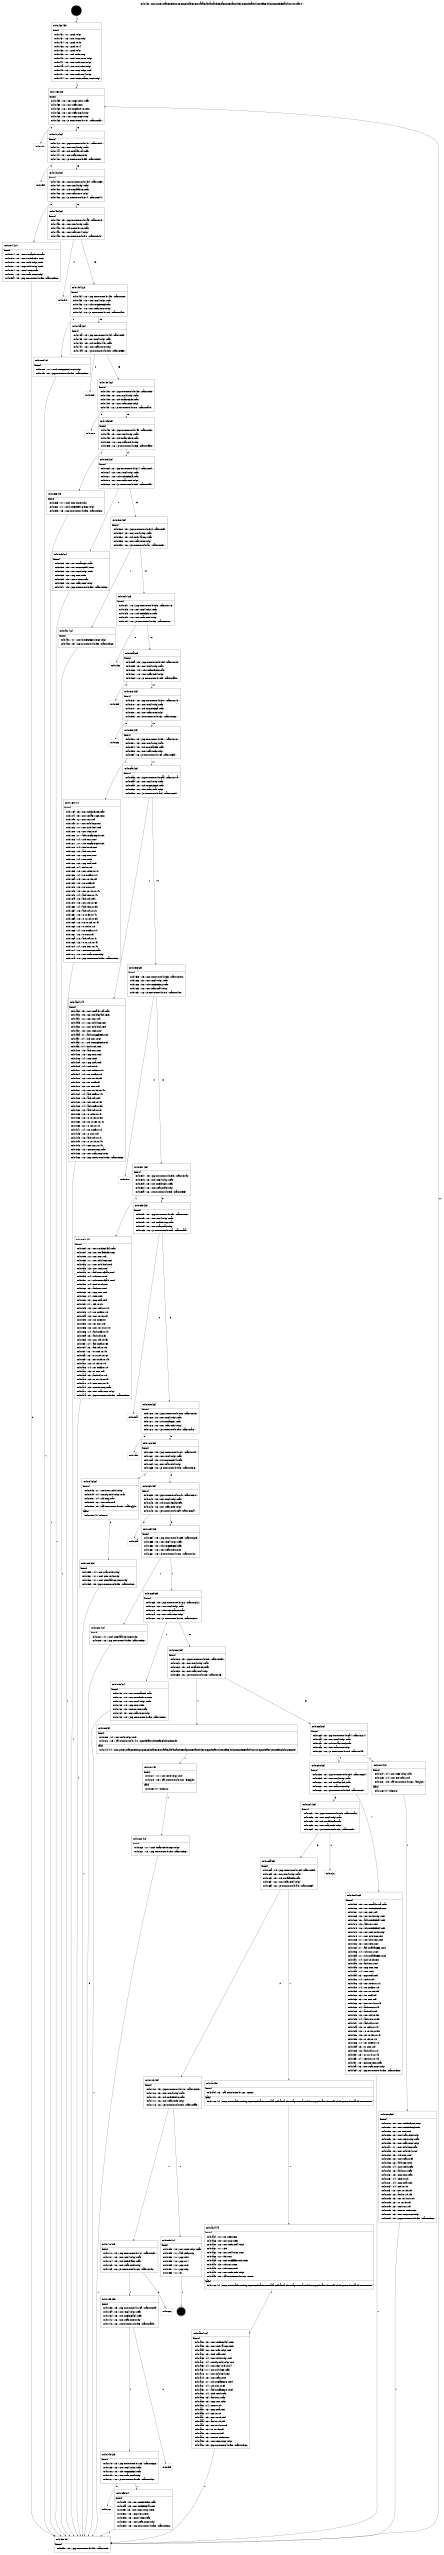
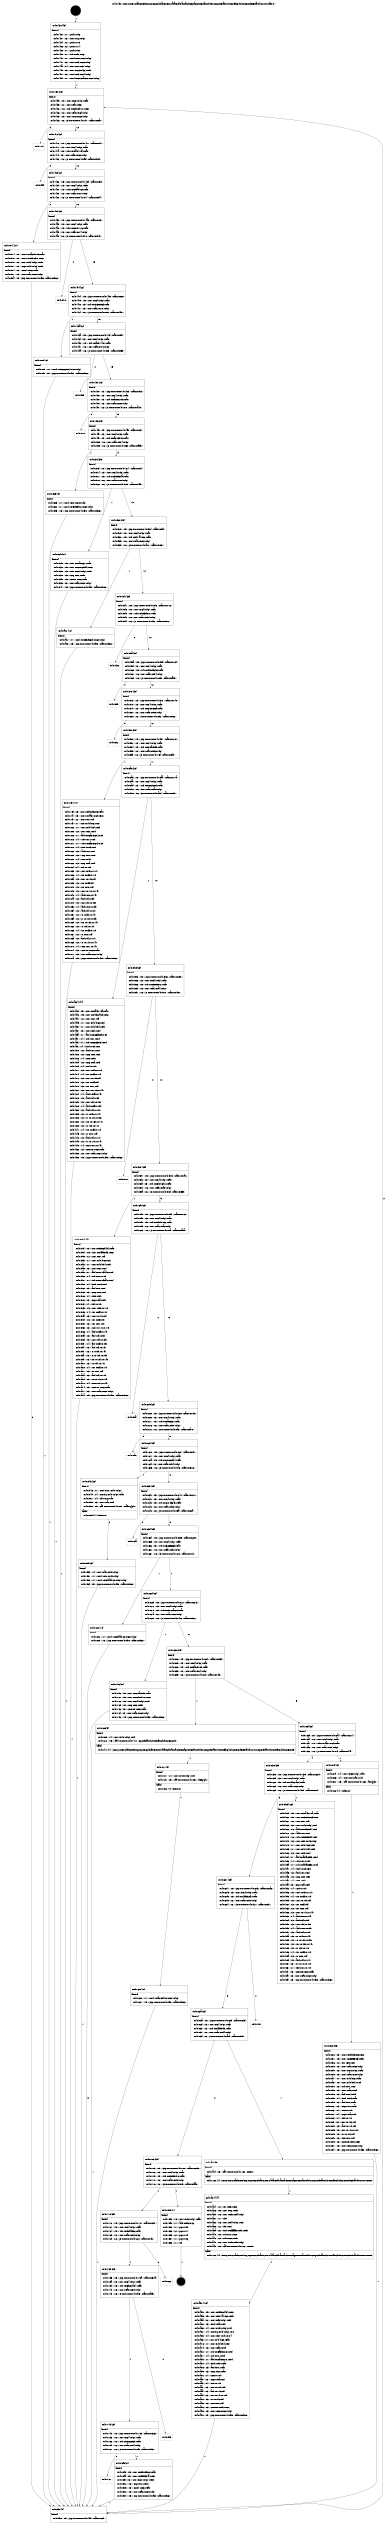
(377, 2428) -> none
